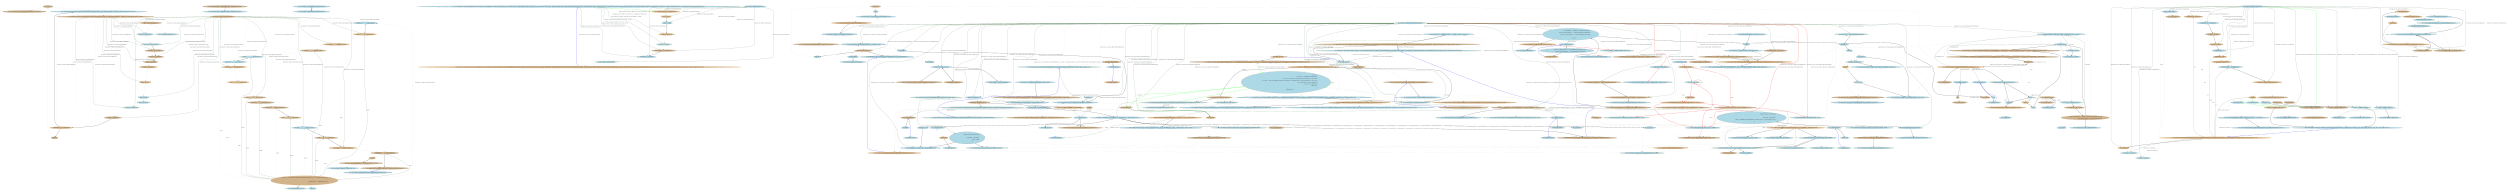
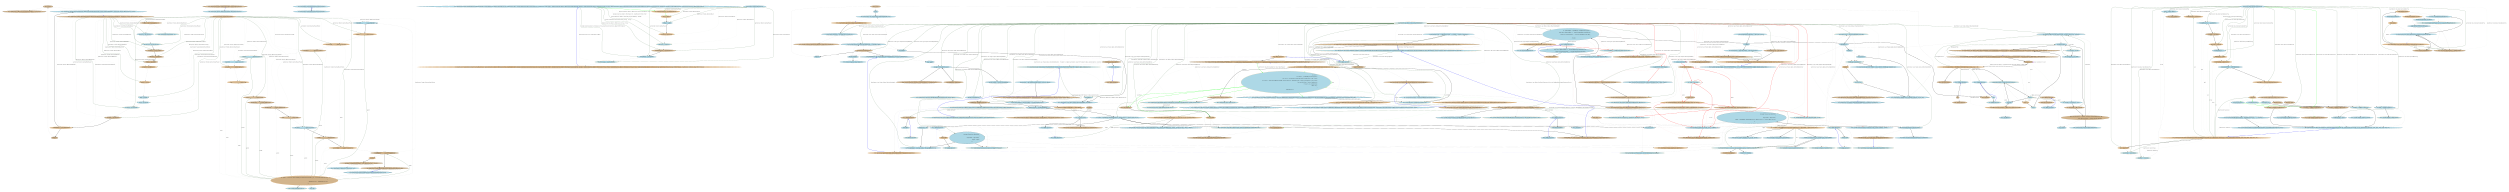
(1592, 23) -> (1592, 23)
